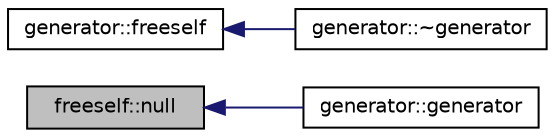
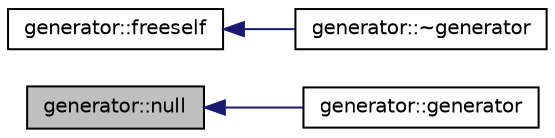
(116, 108) -> (116, 108)
